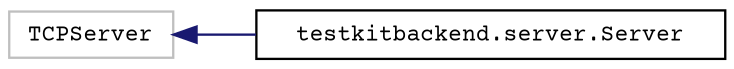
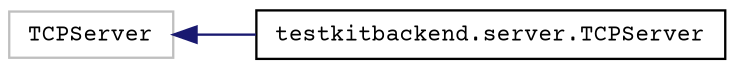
(491, 35) -> (491, 35)
